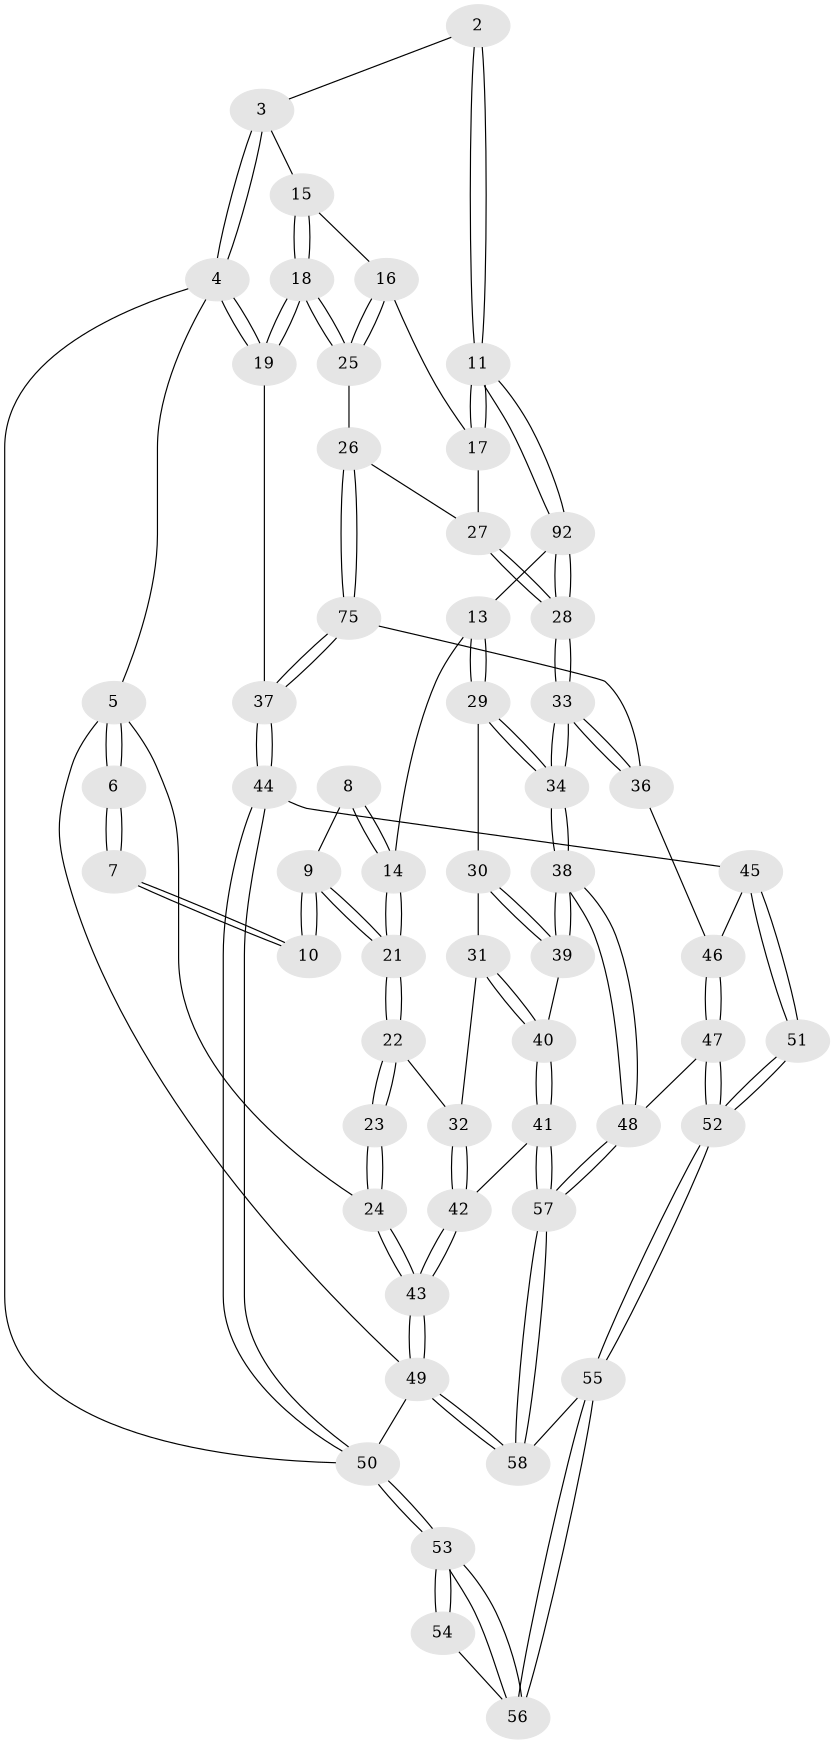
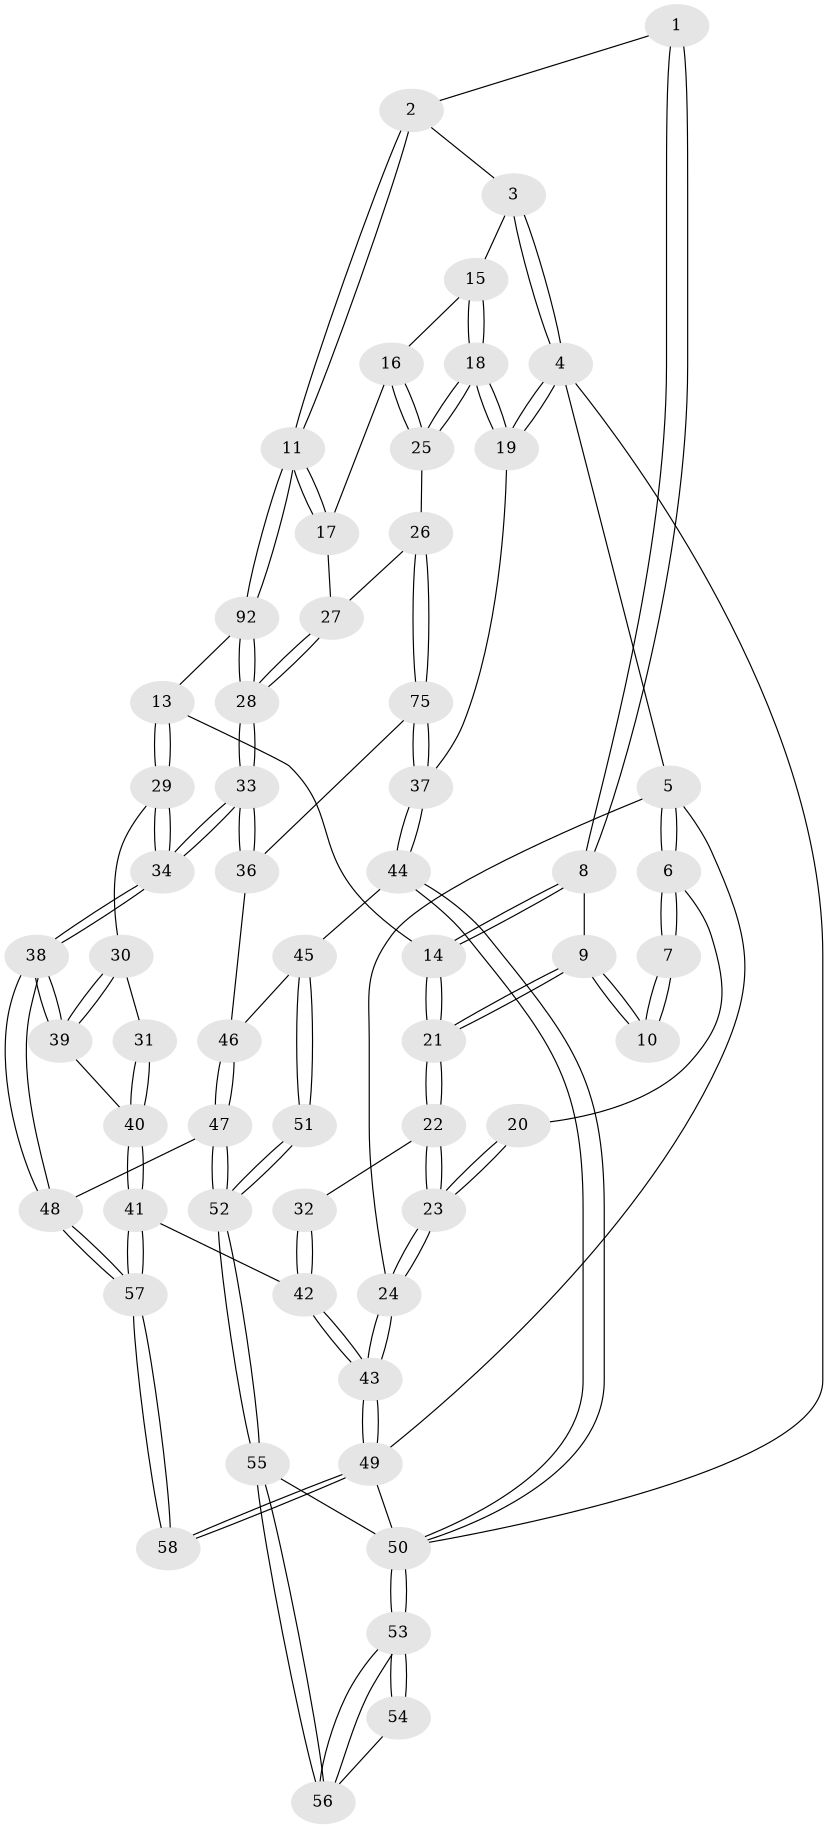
none -> (677, 26)
(469, 1041) -> none
none -> (518, 1126)
(556, 1422) -> (328, 1506)
